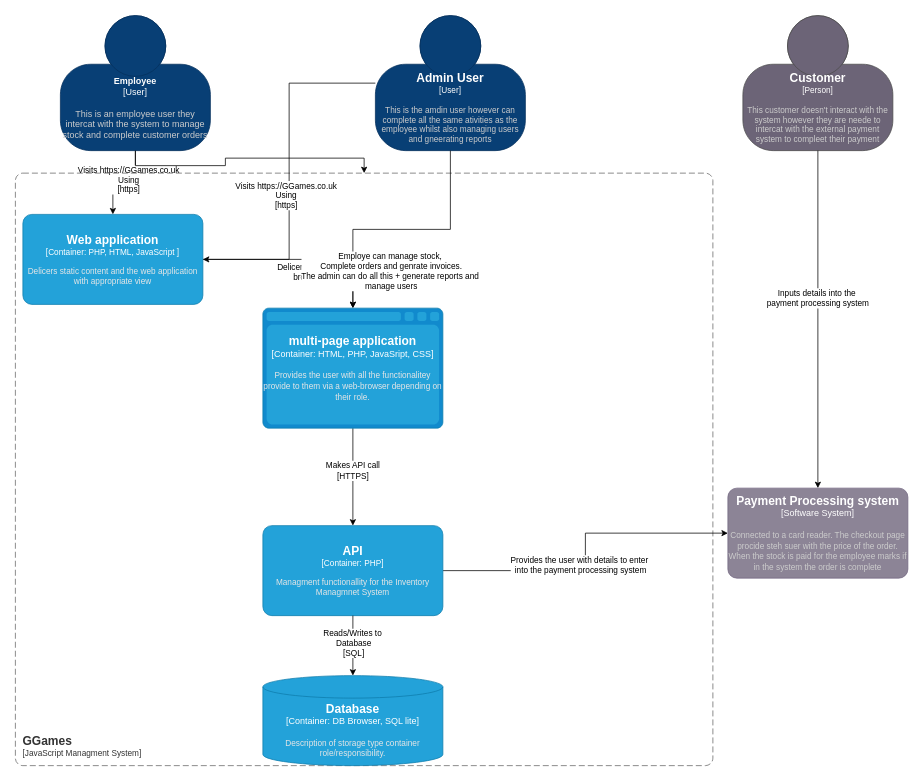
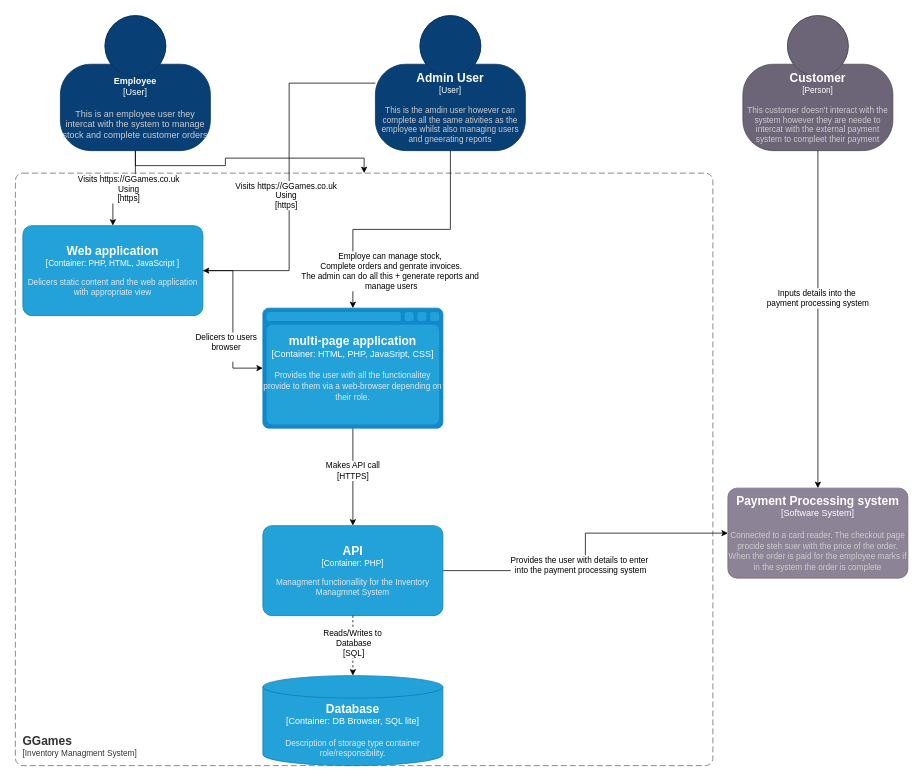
(113, 259) -> (113, 270)
(818, 533) -> (818, 533)
(353, 663) -> (353, 663)
(87, 747) -> (85, 747)
